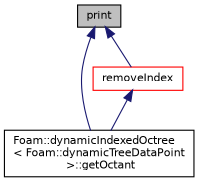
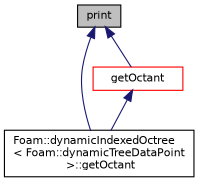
(138, 79) -> (138, 79)
